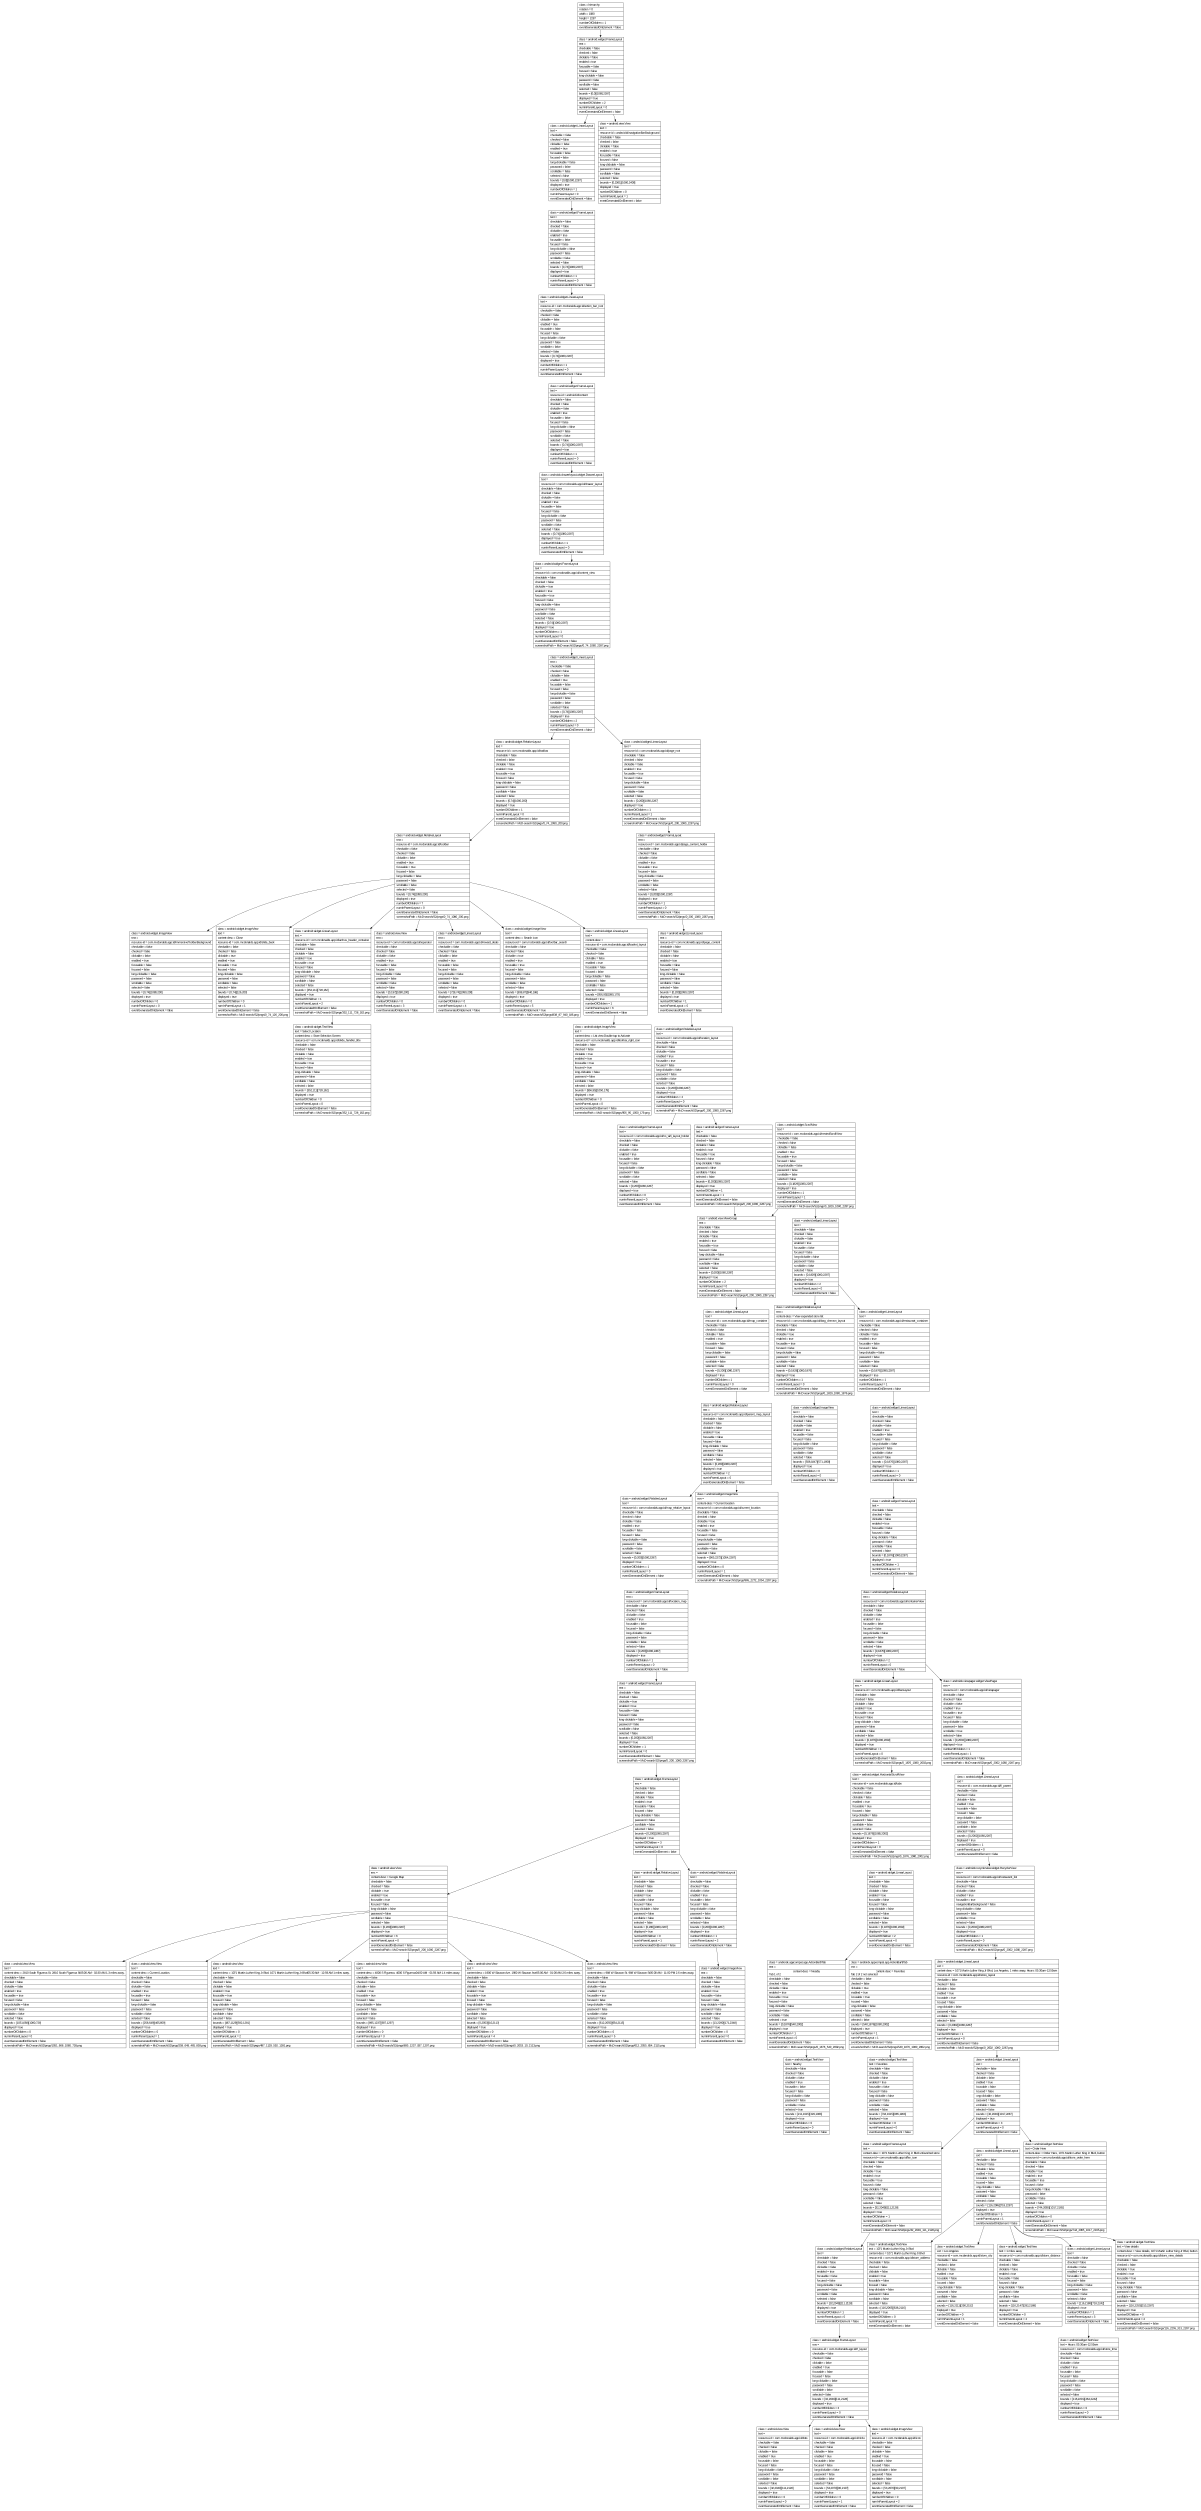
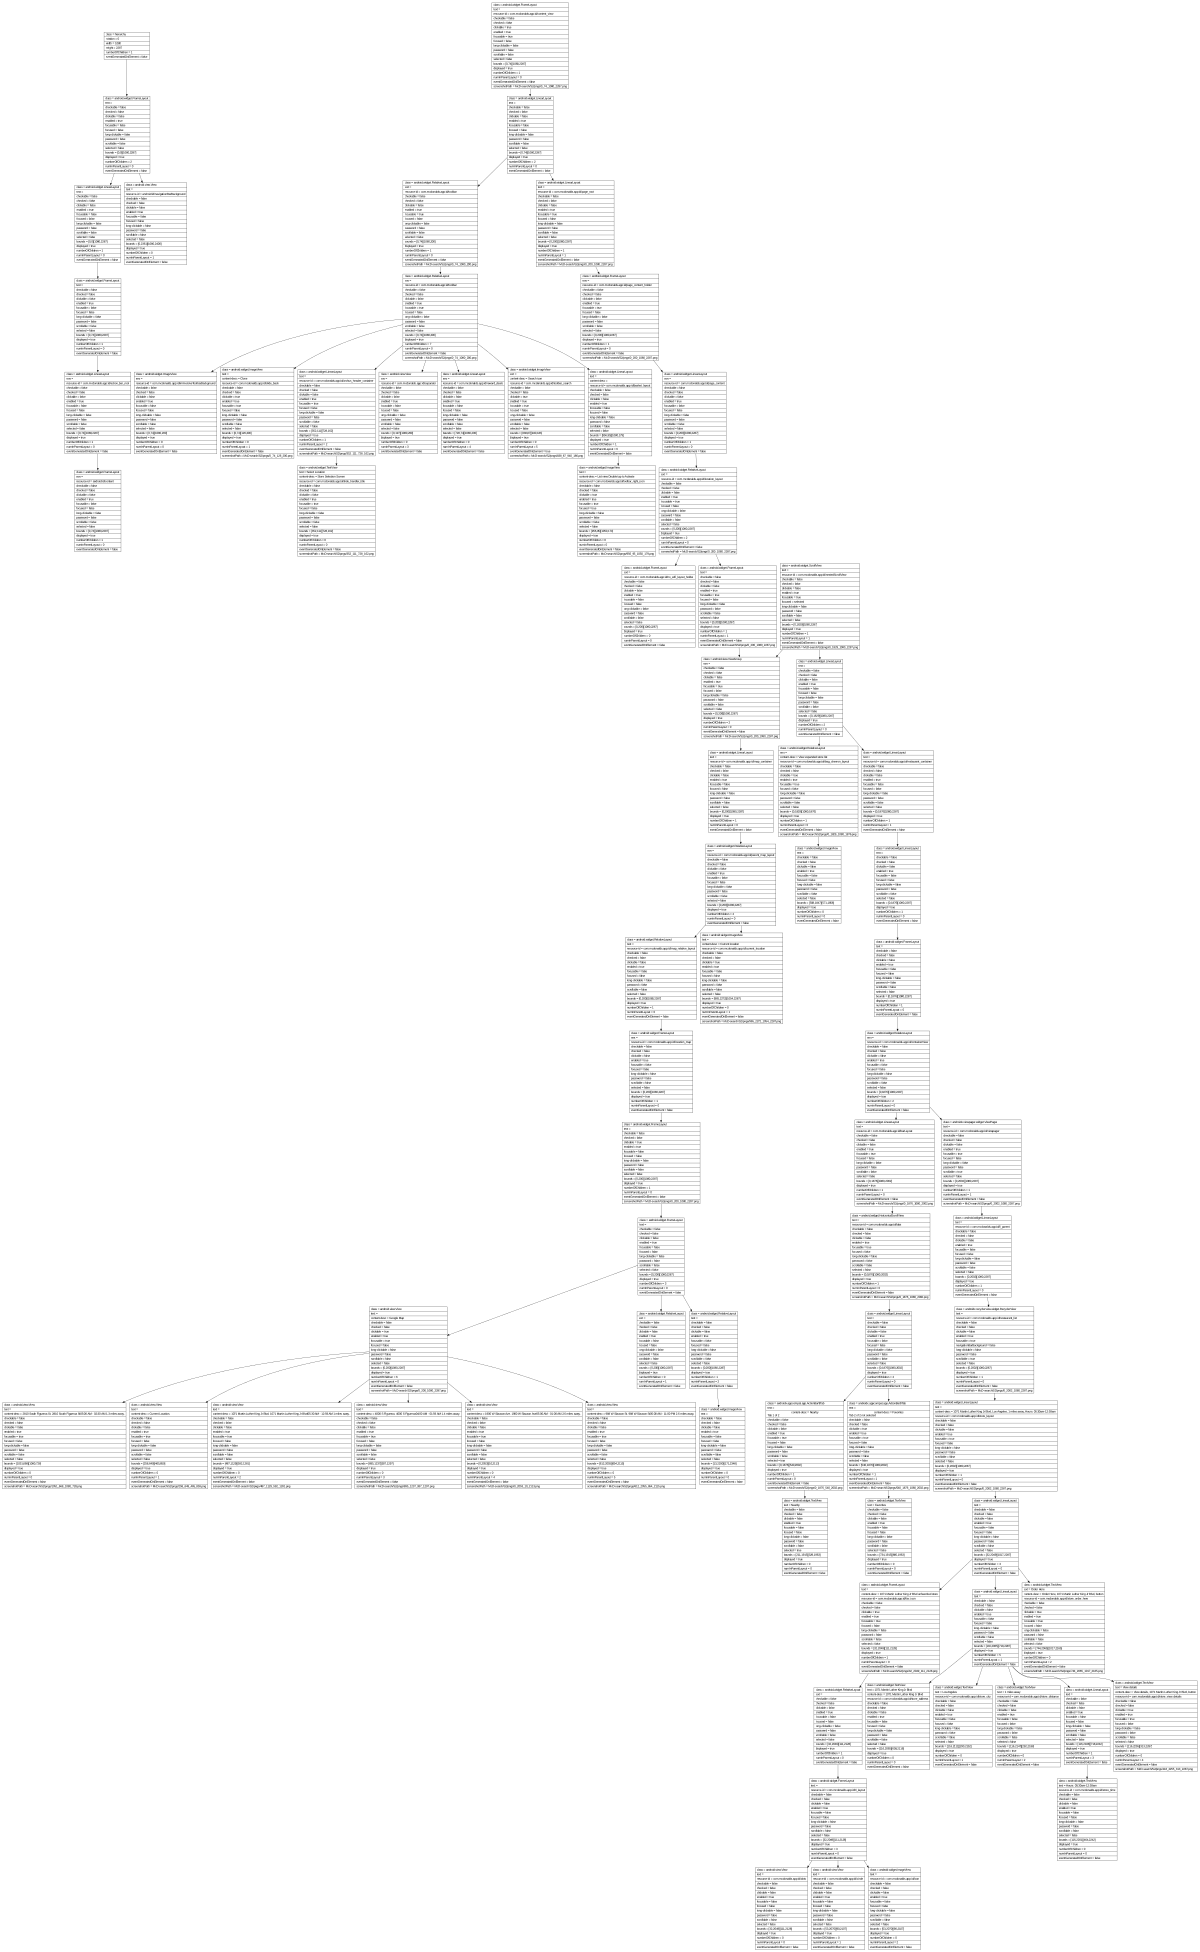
(572, 514) -> none
(786, 1161) -> (793, 602)
